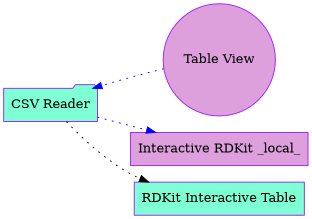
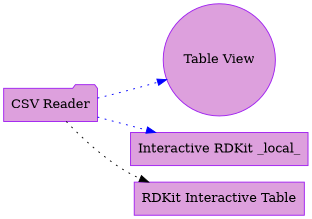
(133, 77) -> (128, 91)
(51, 105) -> (51, 105)
(219, 199) -> (219, 199)
